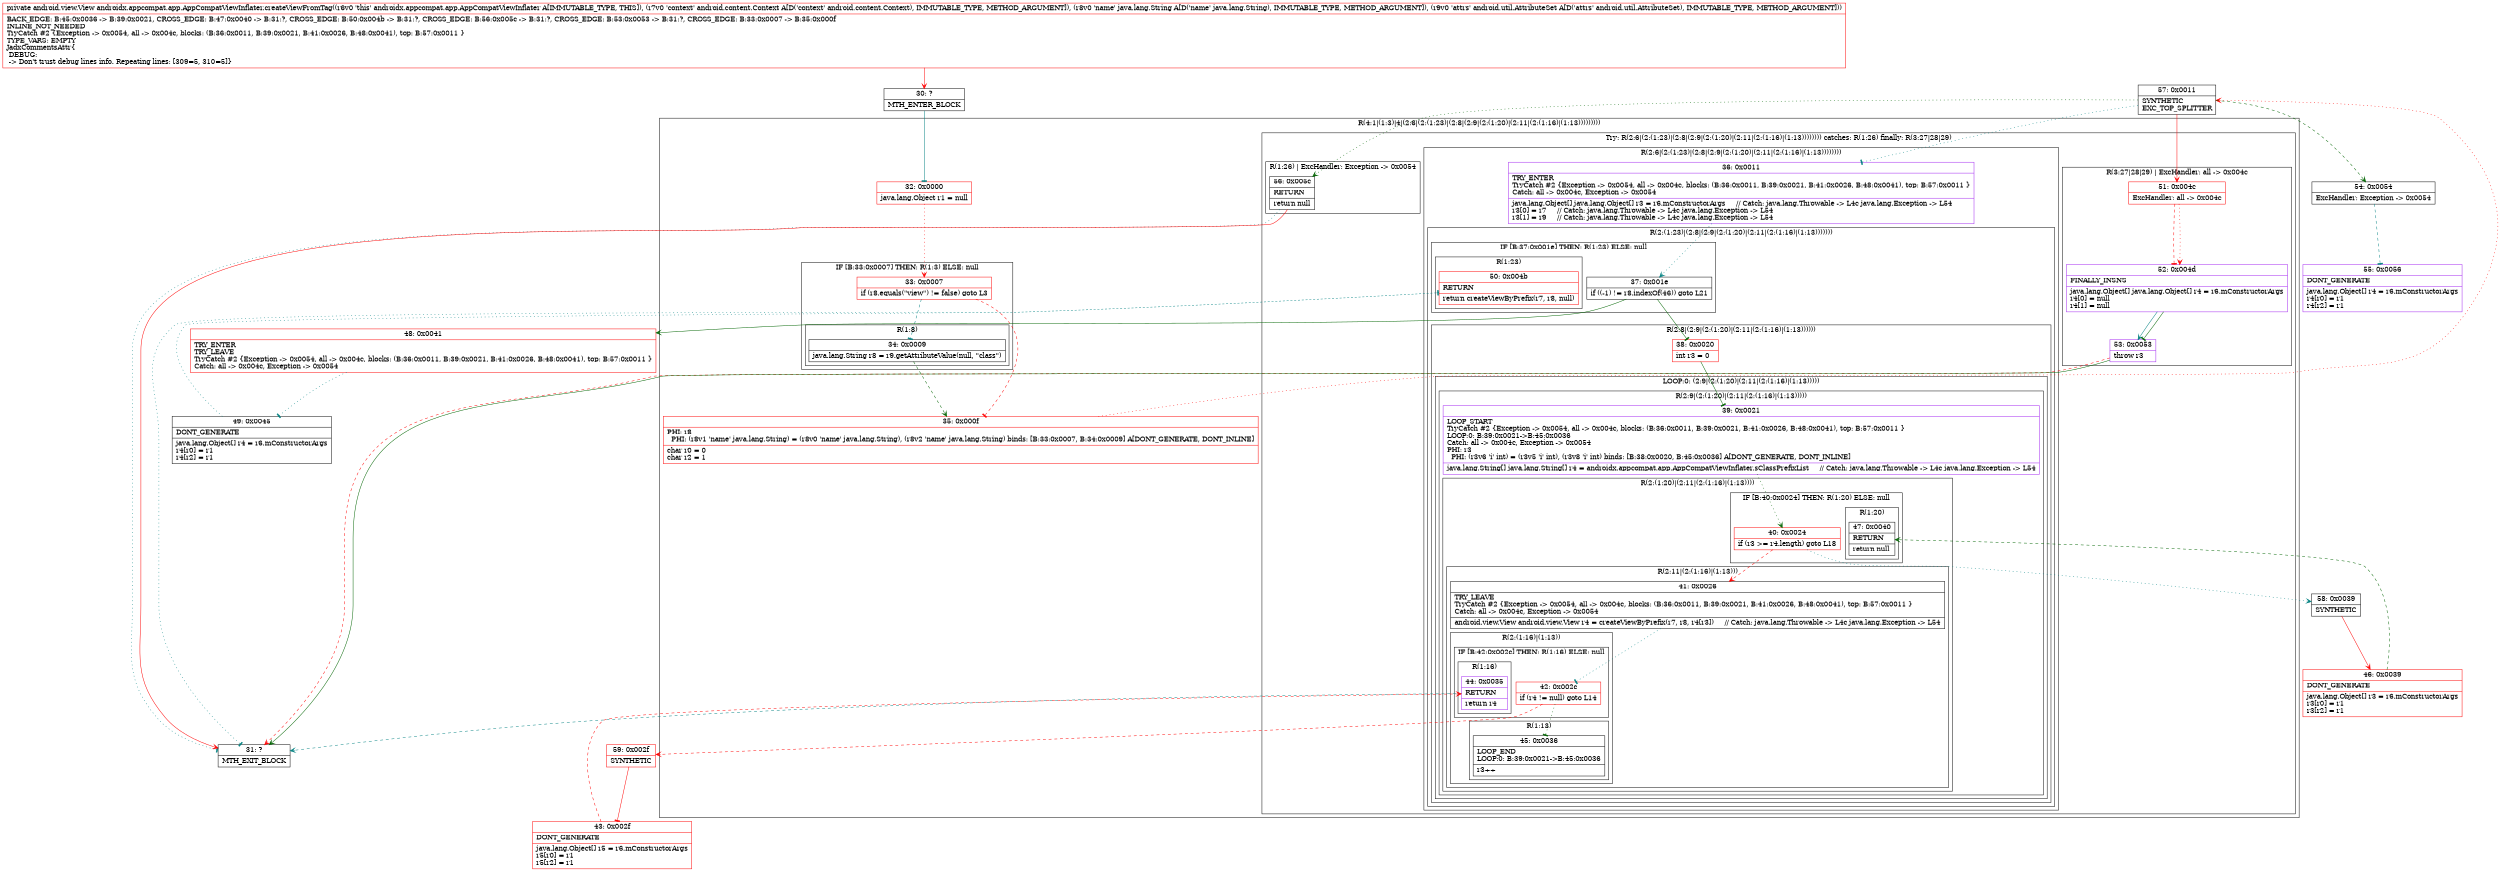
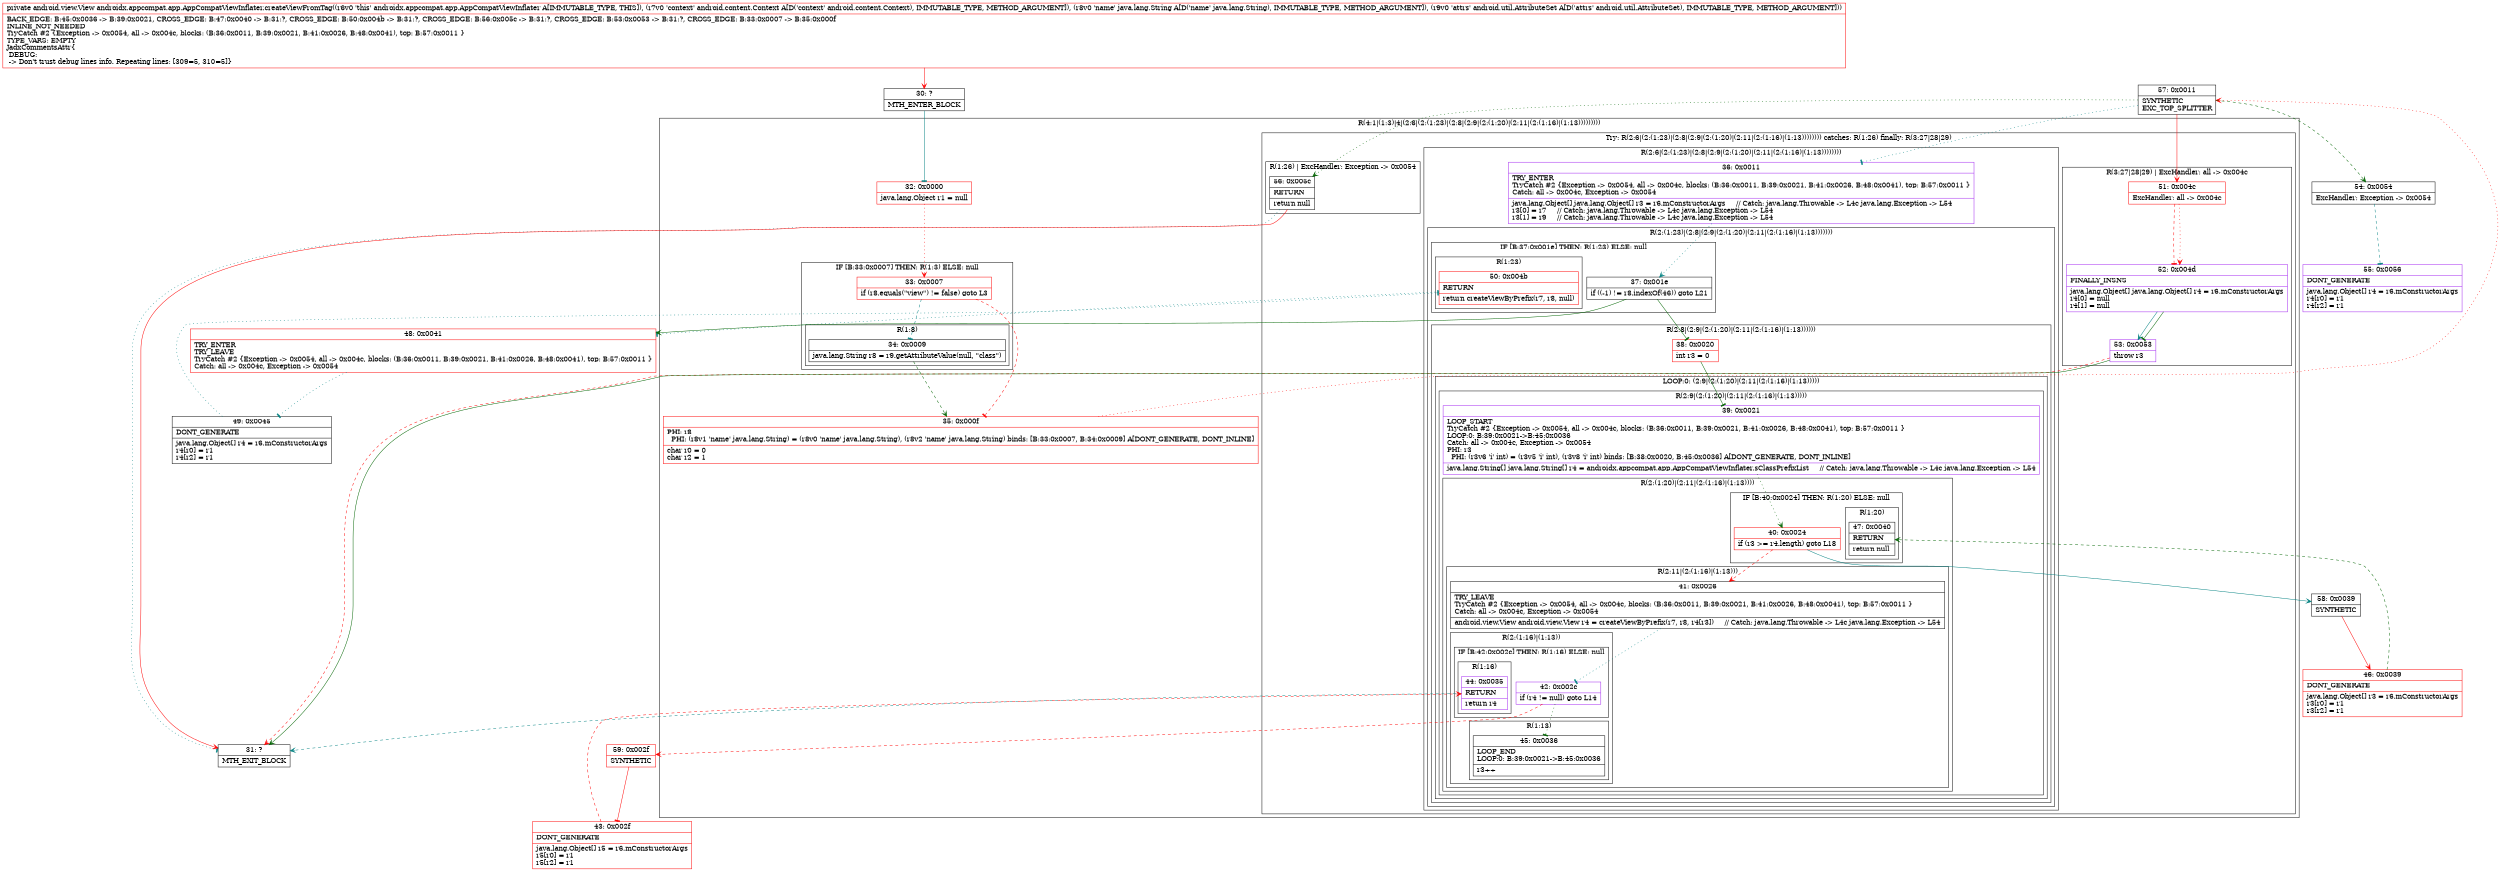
(538, 314) -> (951, 317)
(2069, 576) -> (2069, 576)
(1558, 693) -> (1558, 693)
